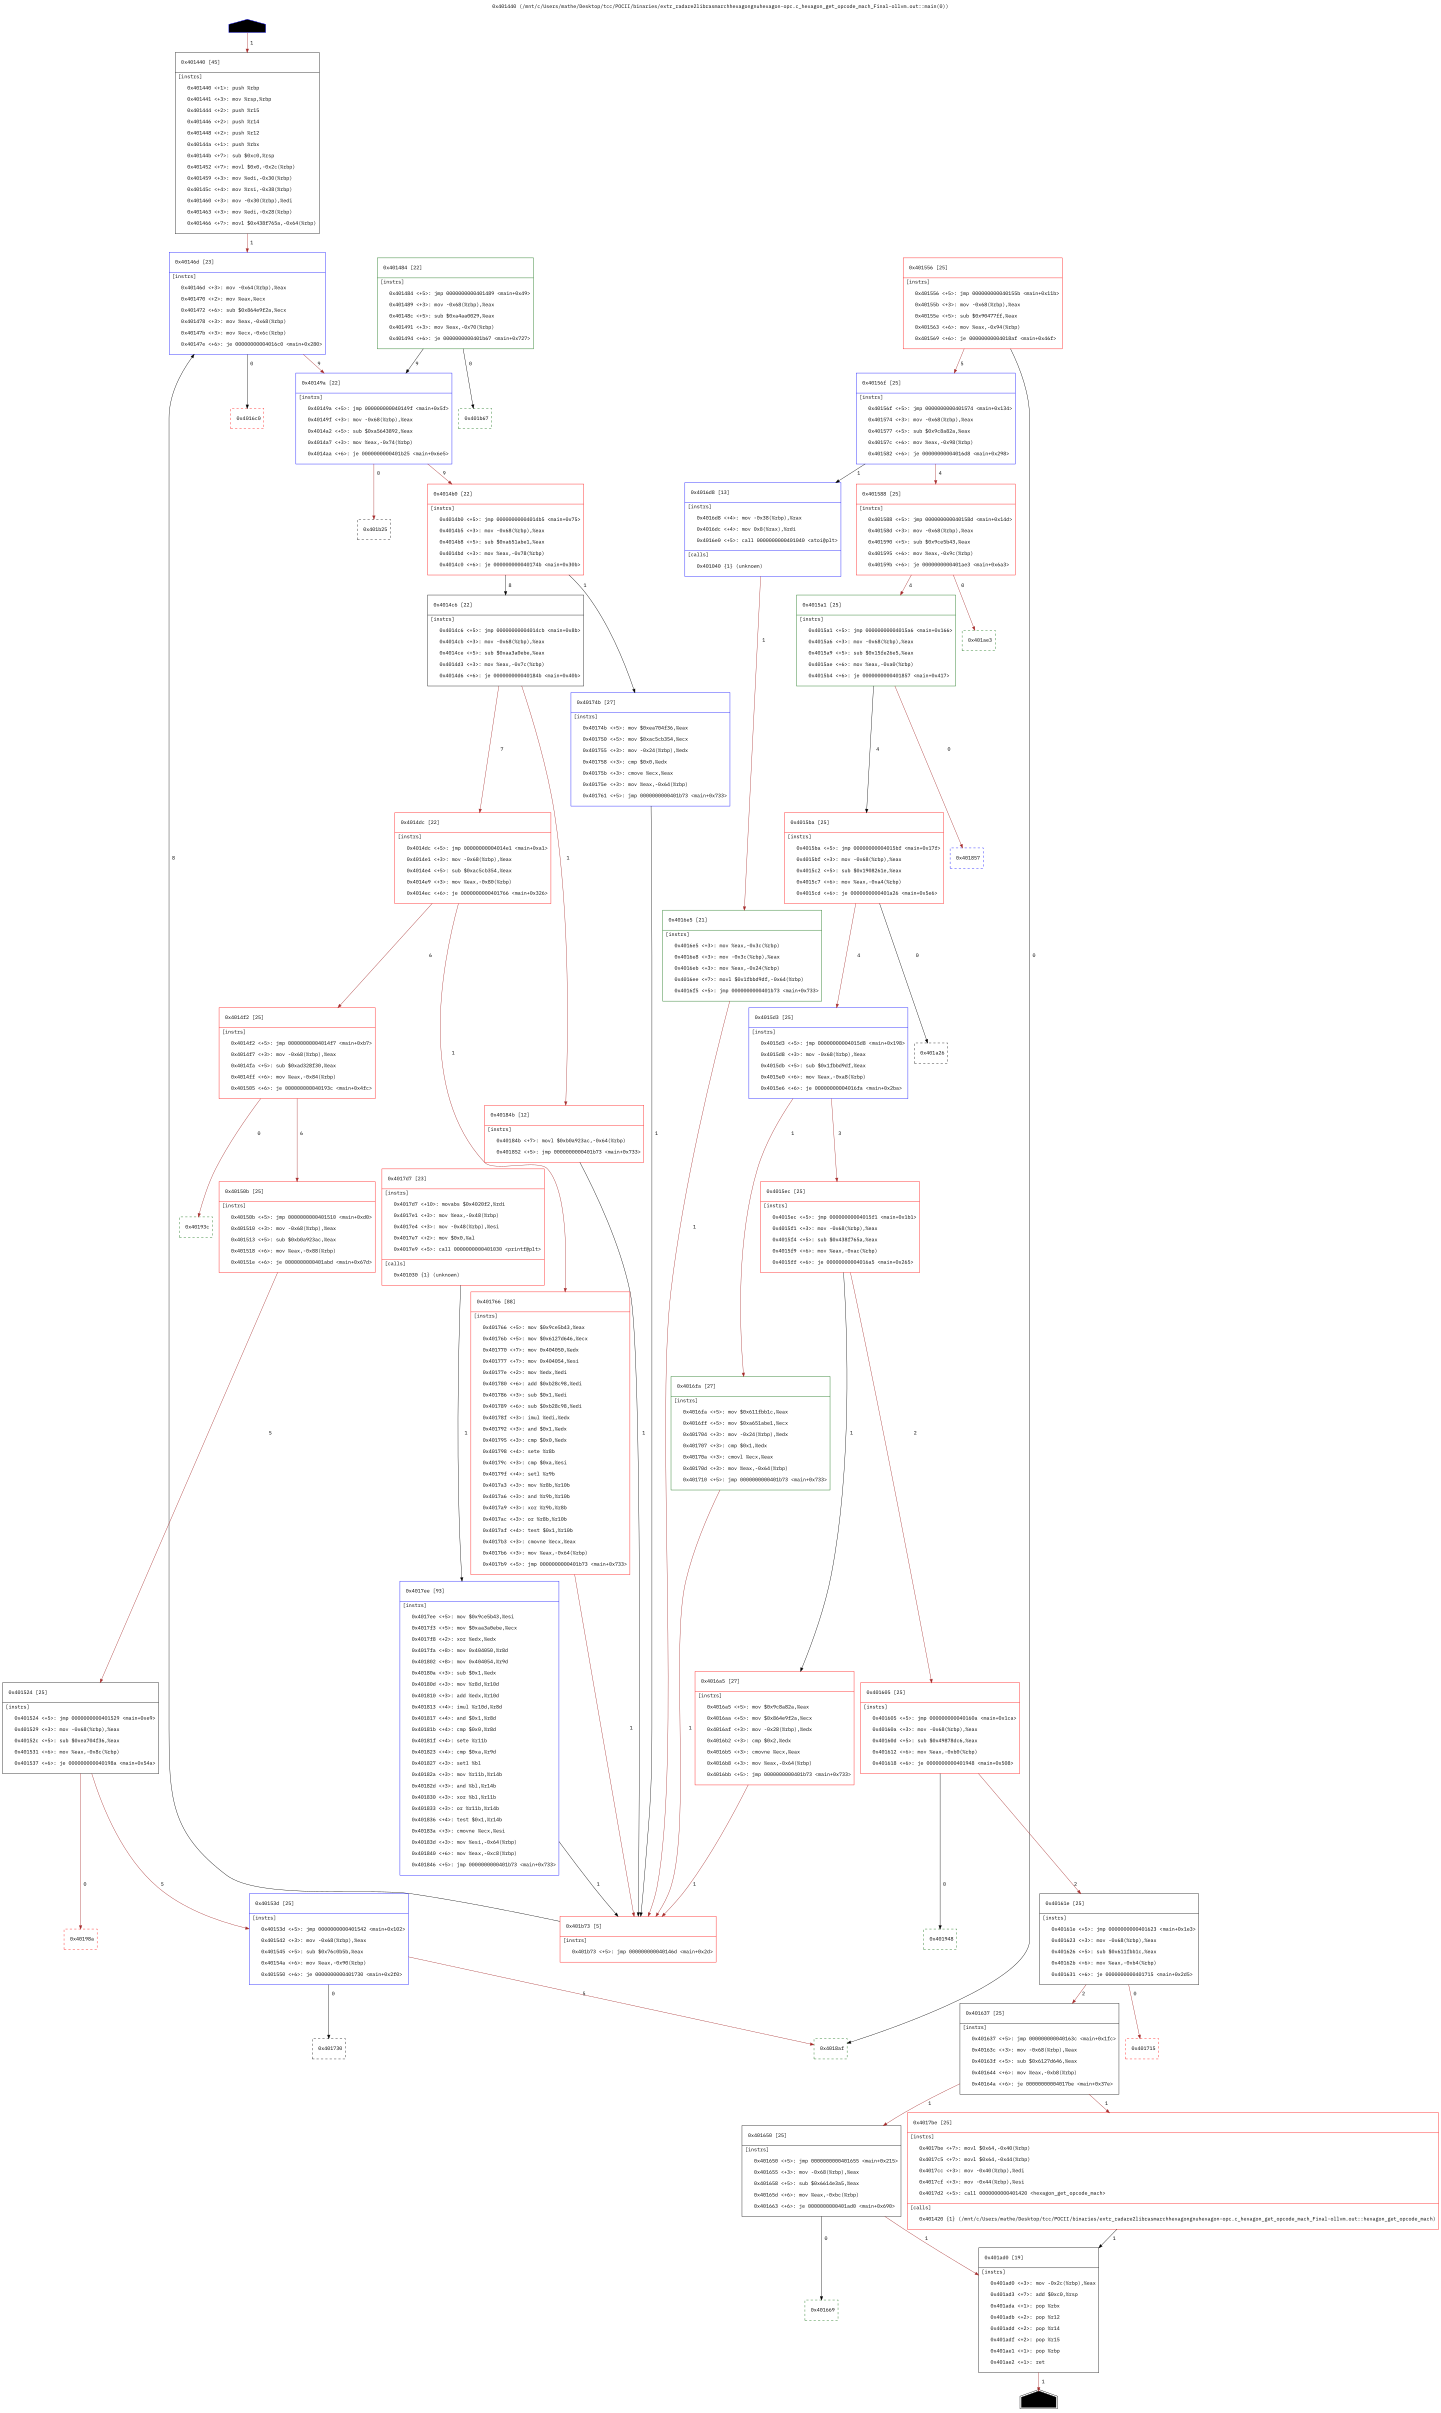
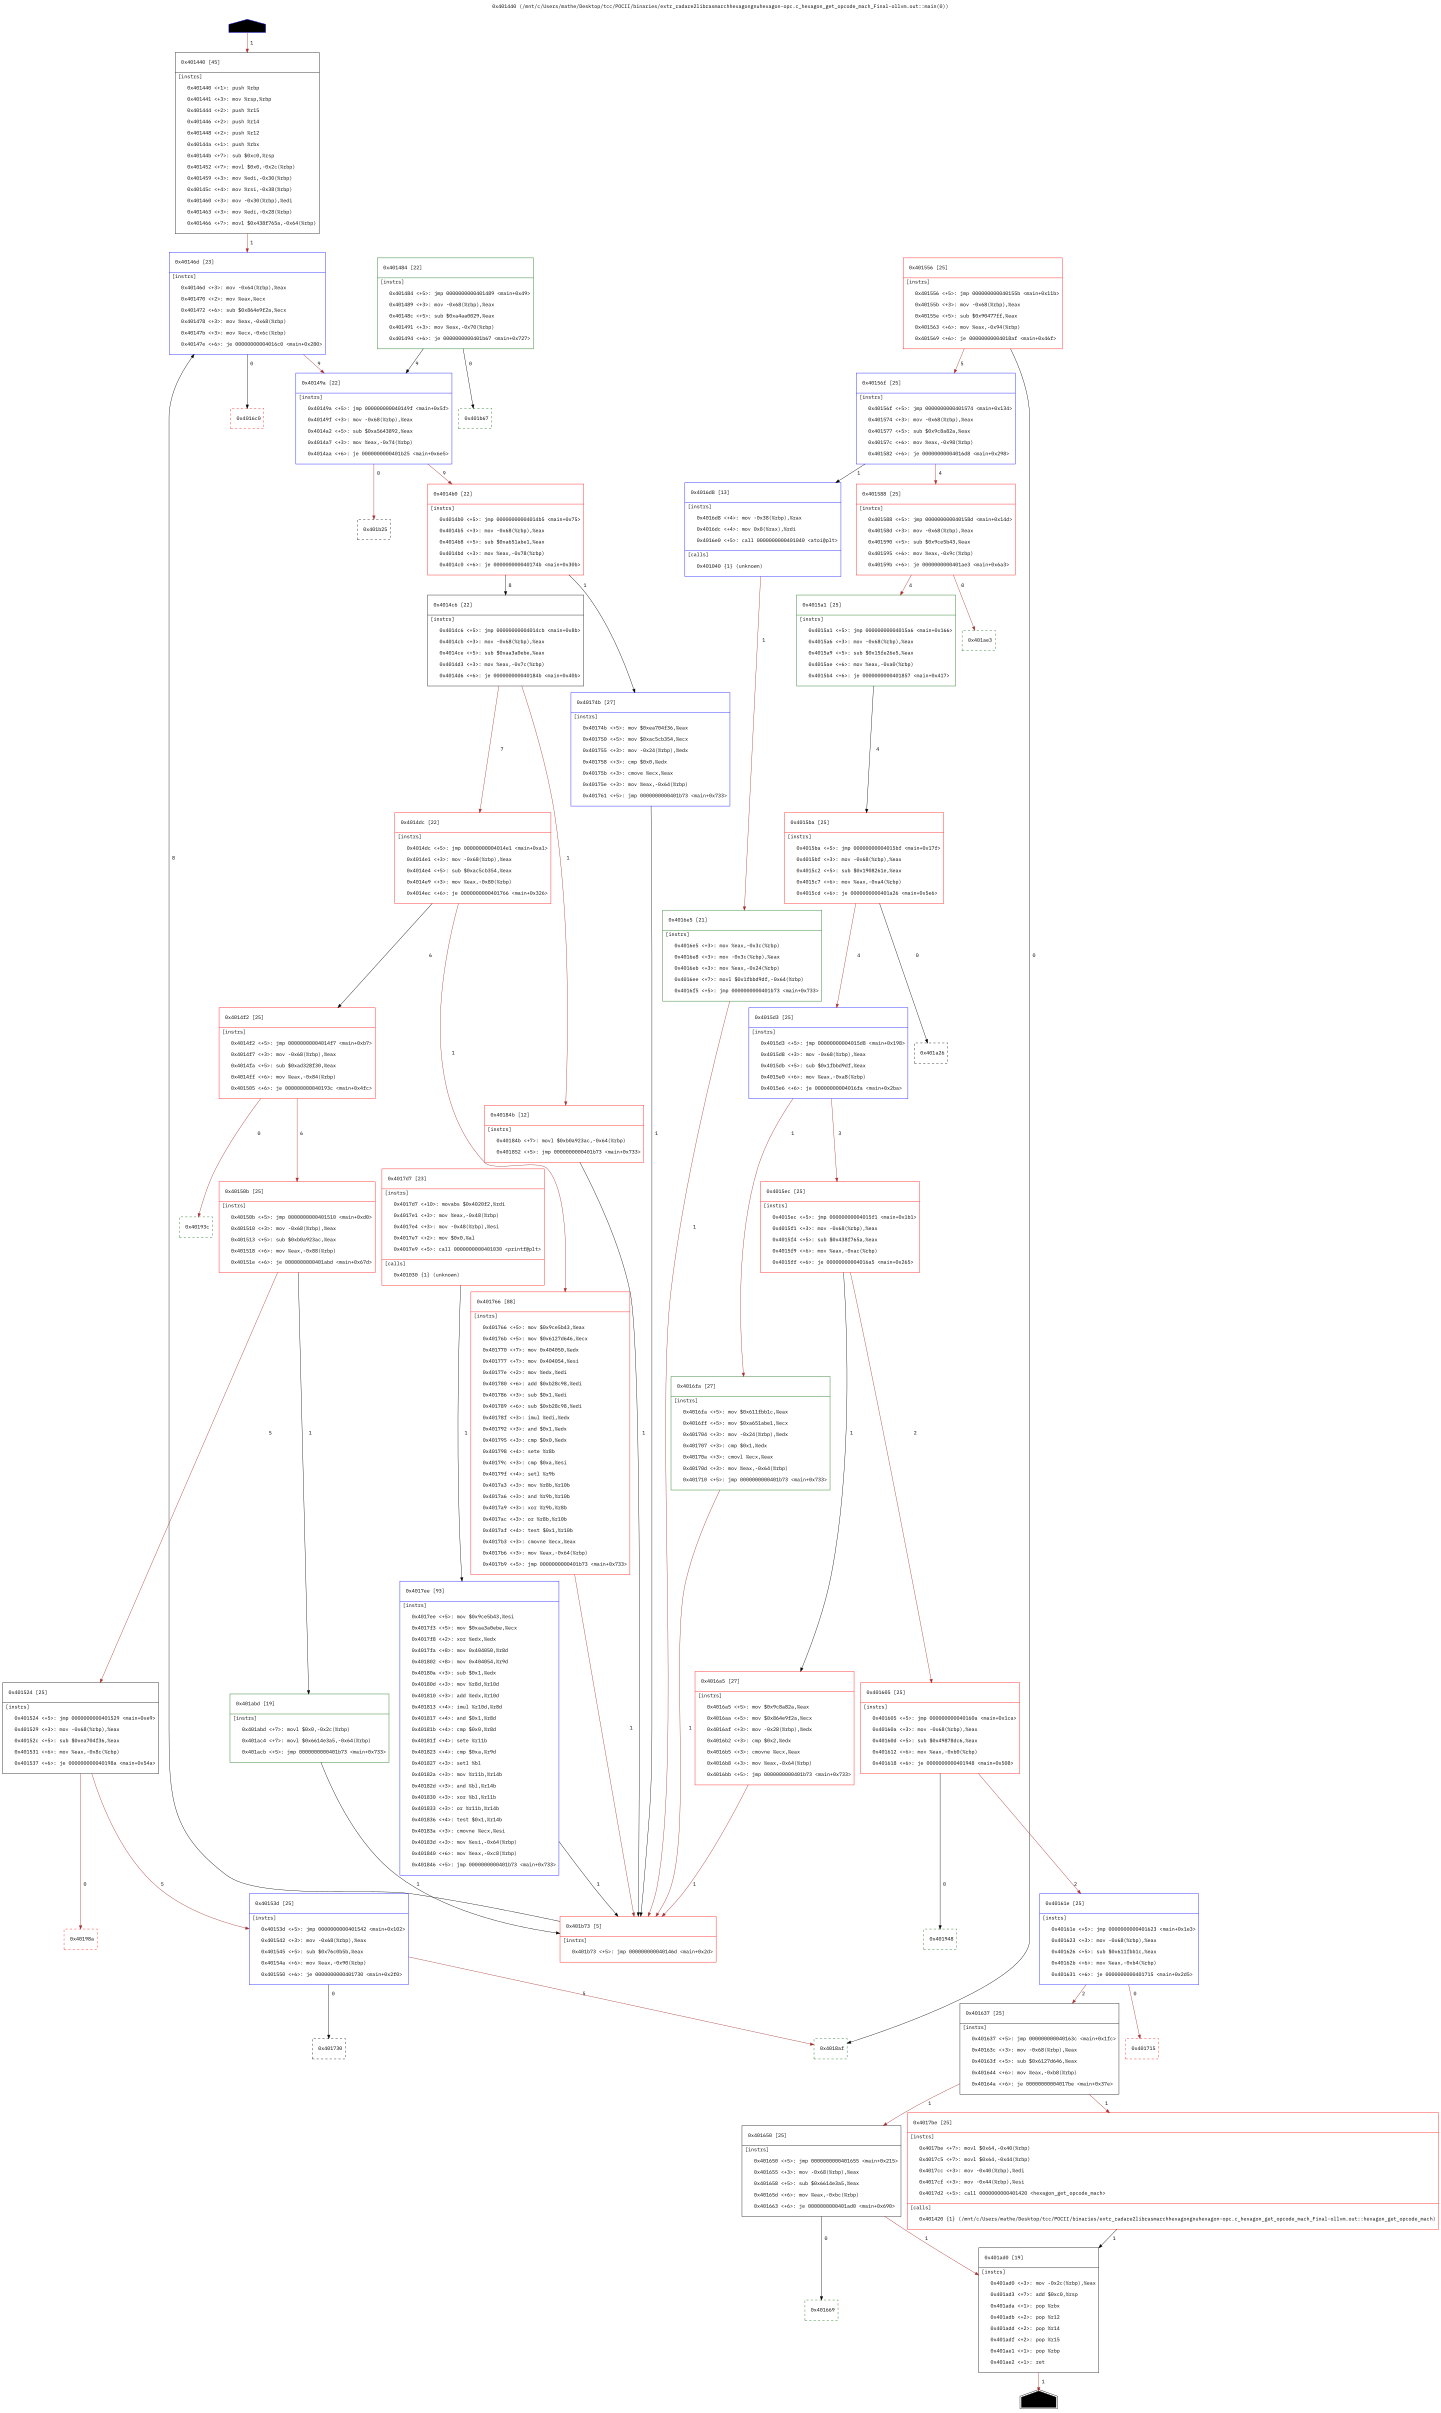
(967, 858) -> none
(386, 954) -> (386, 954)
none -> (309, 1728)
(1119, 1939) -> (1119, 1939)
